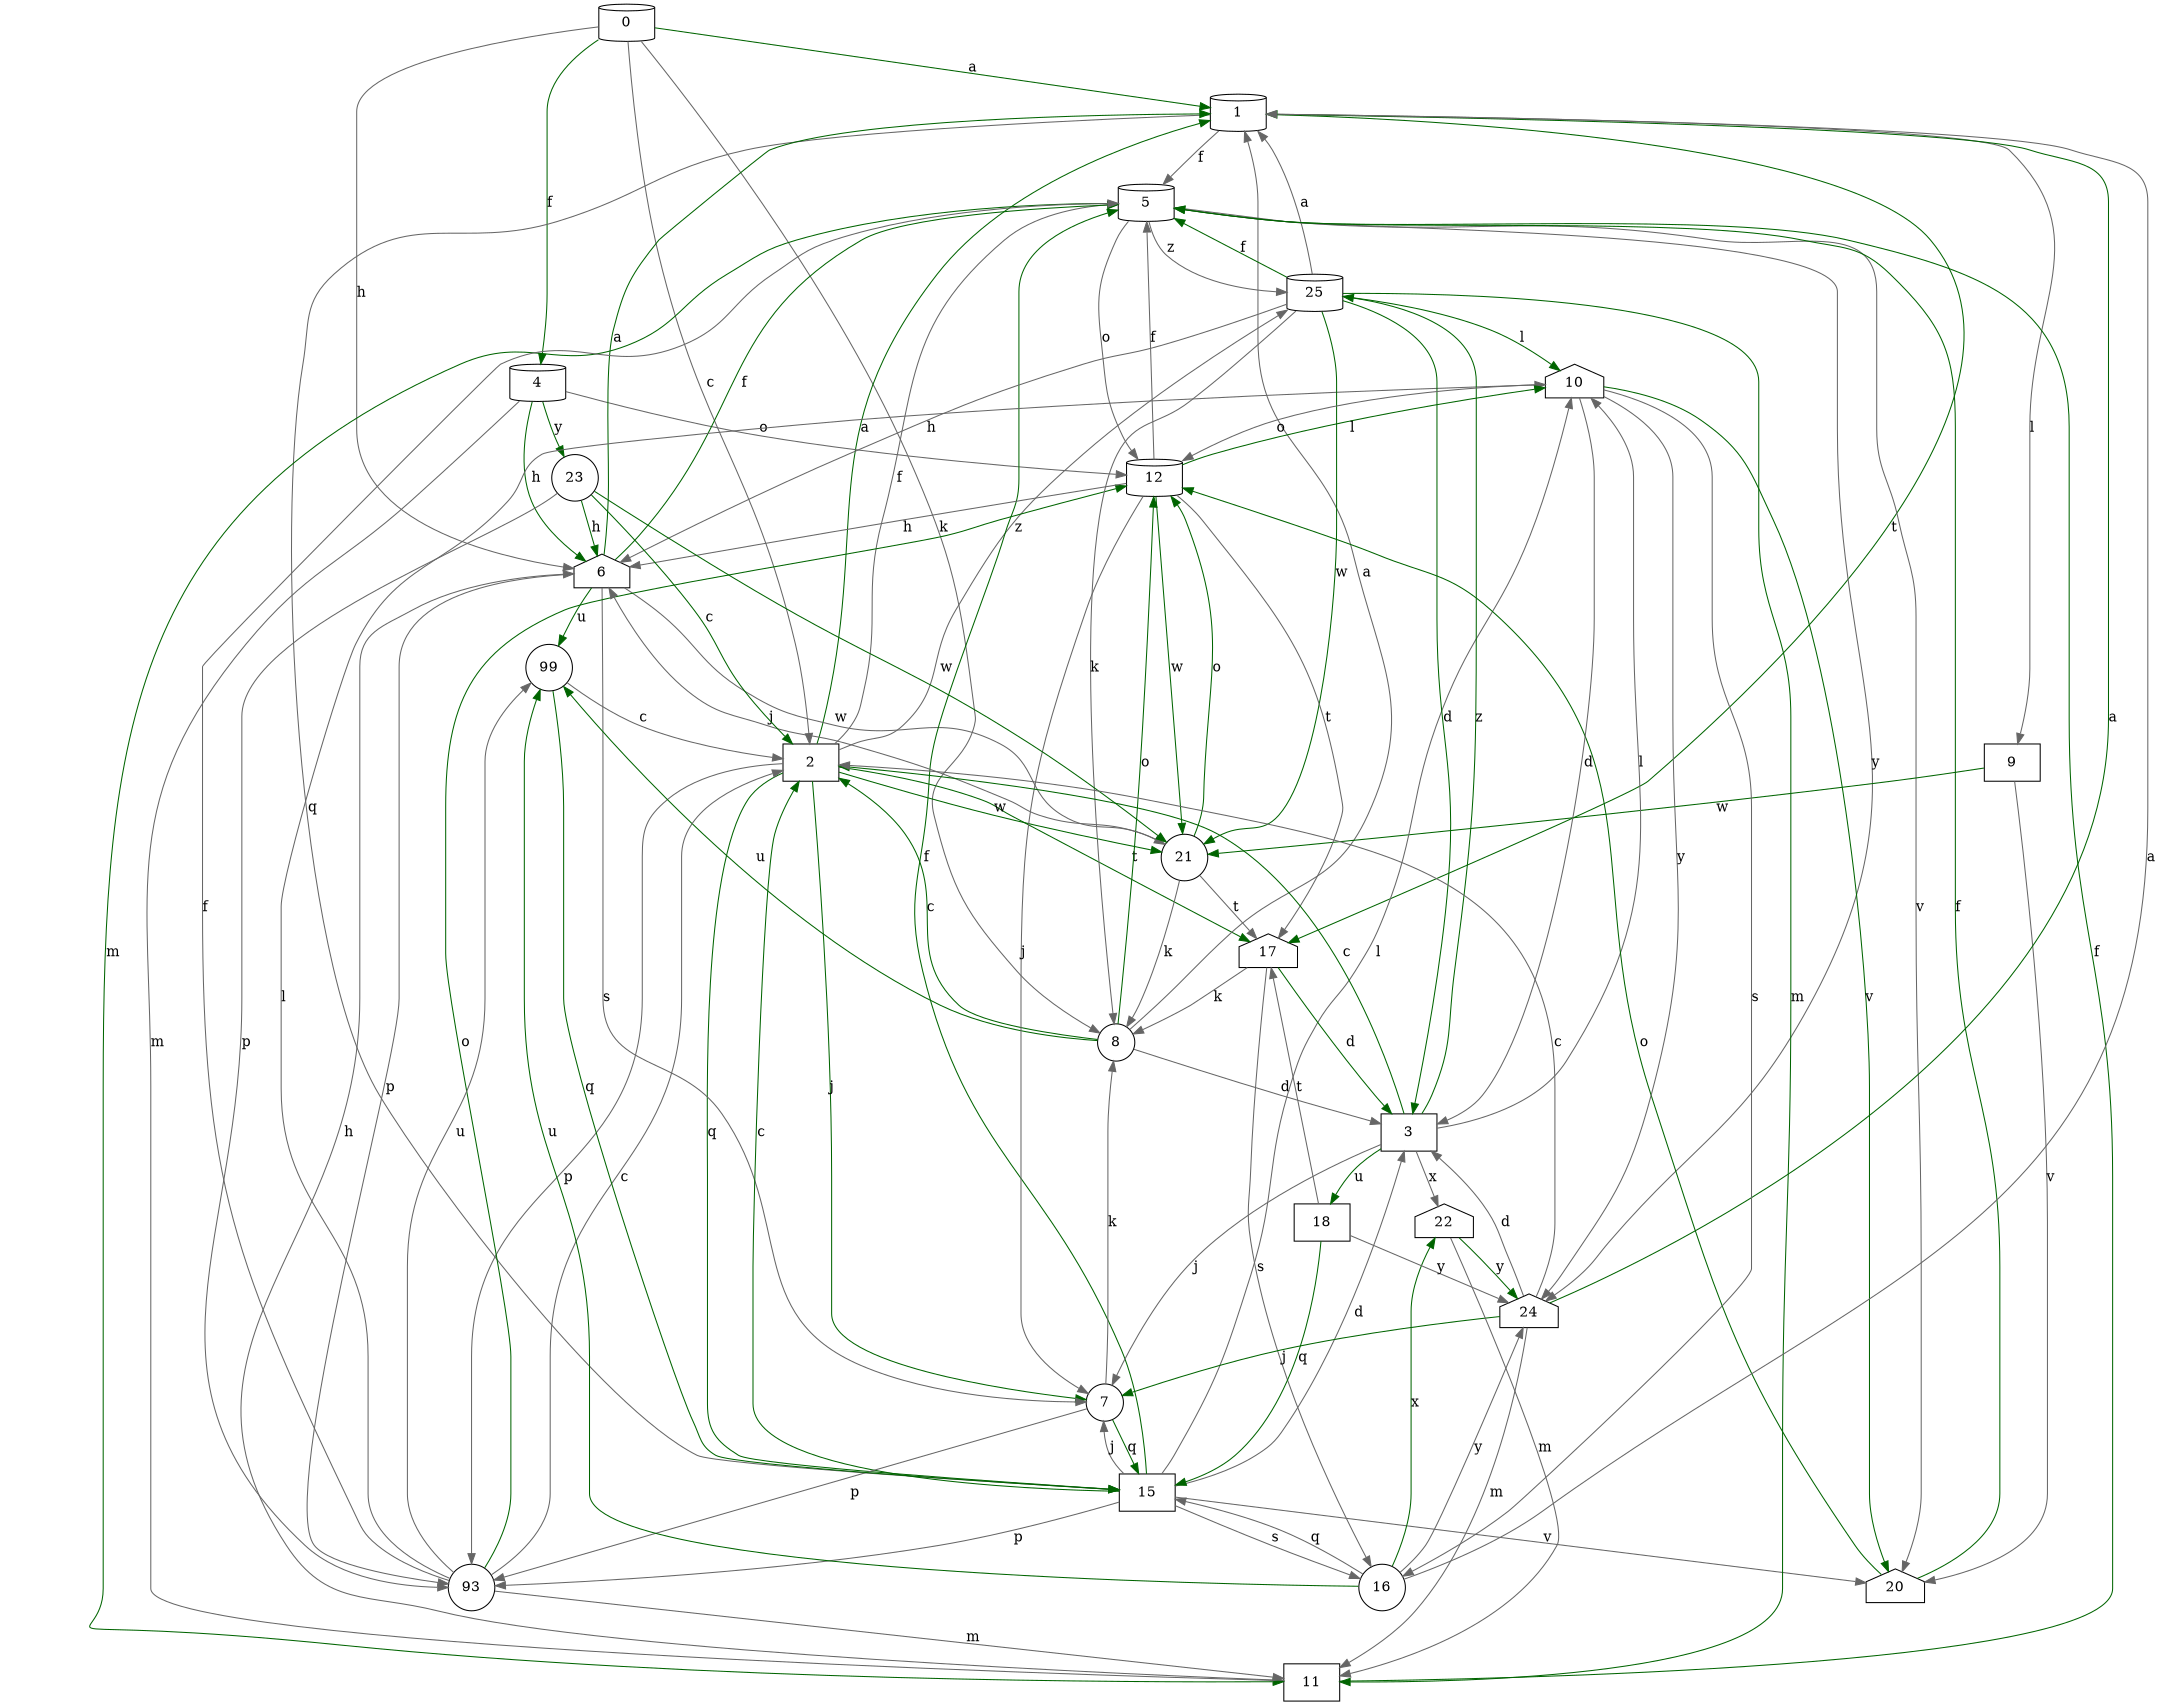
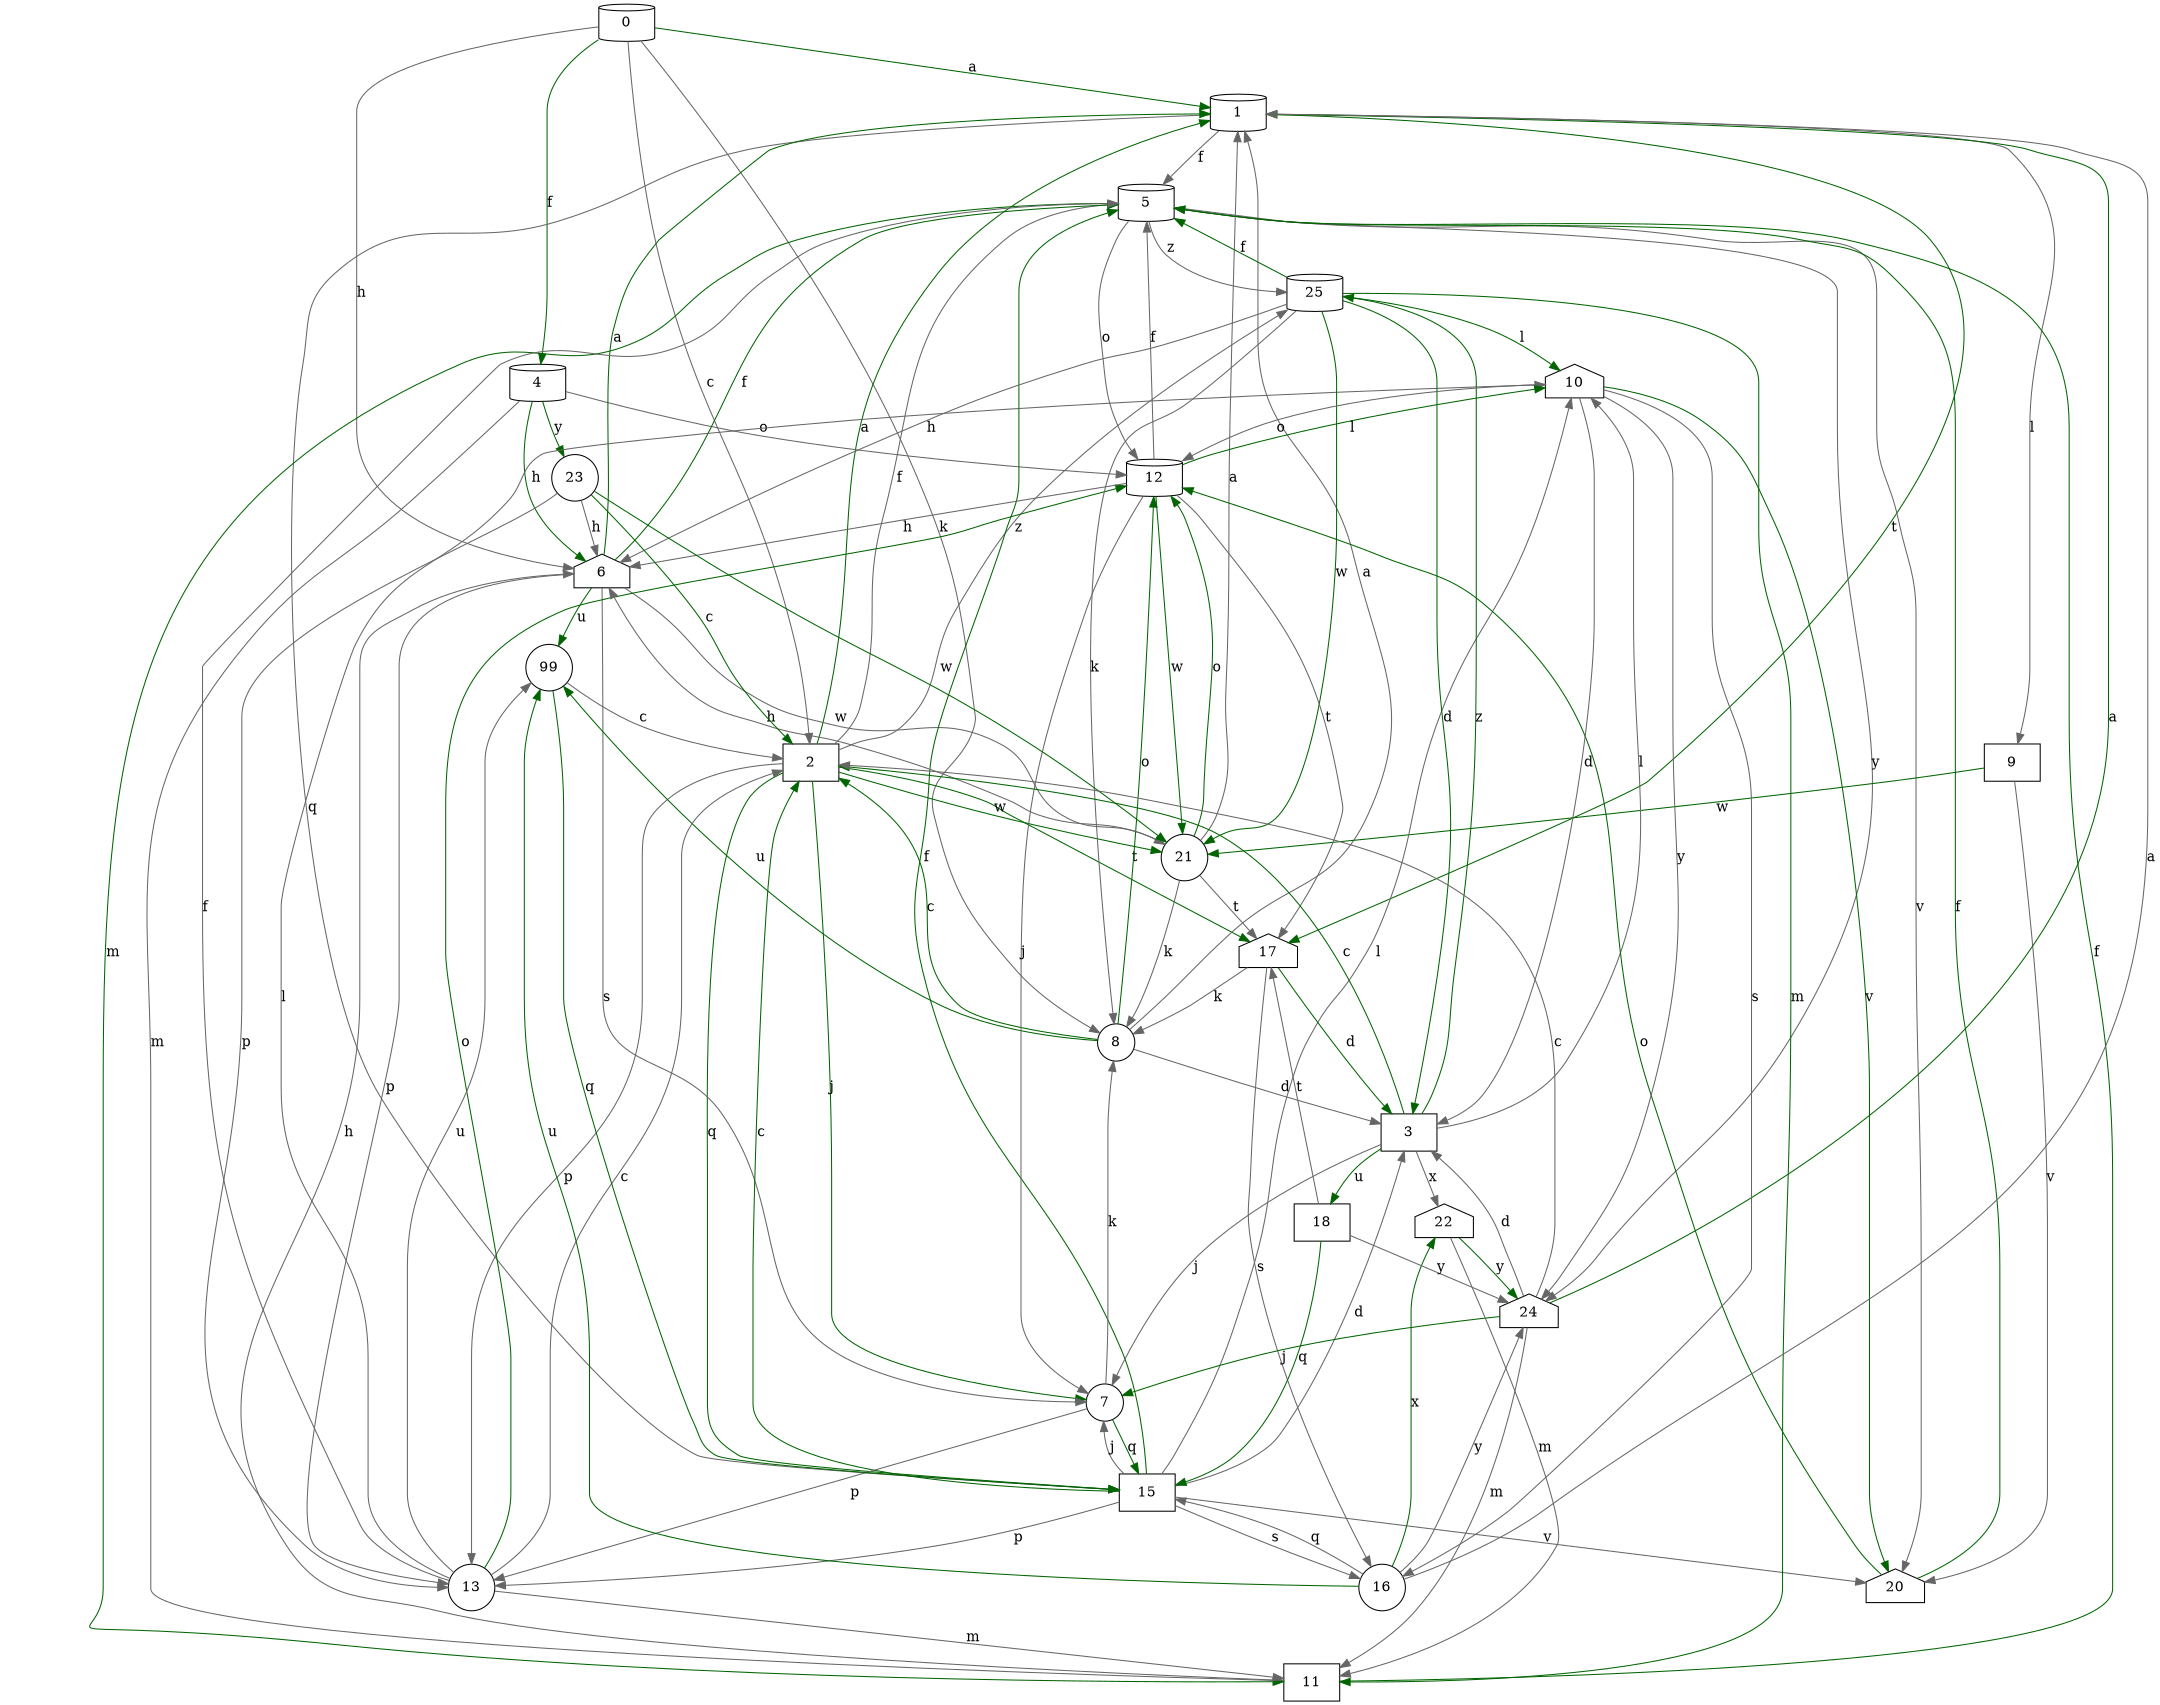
(1295, 204) -> (1229, 494)
(588, 523) -> (588, 523)
(772, 718) -> (772, 718)
(472, 1588) -> (472, 1588)
